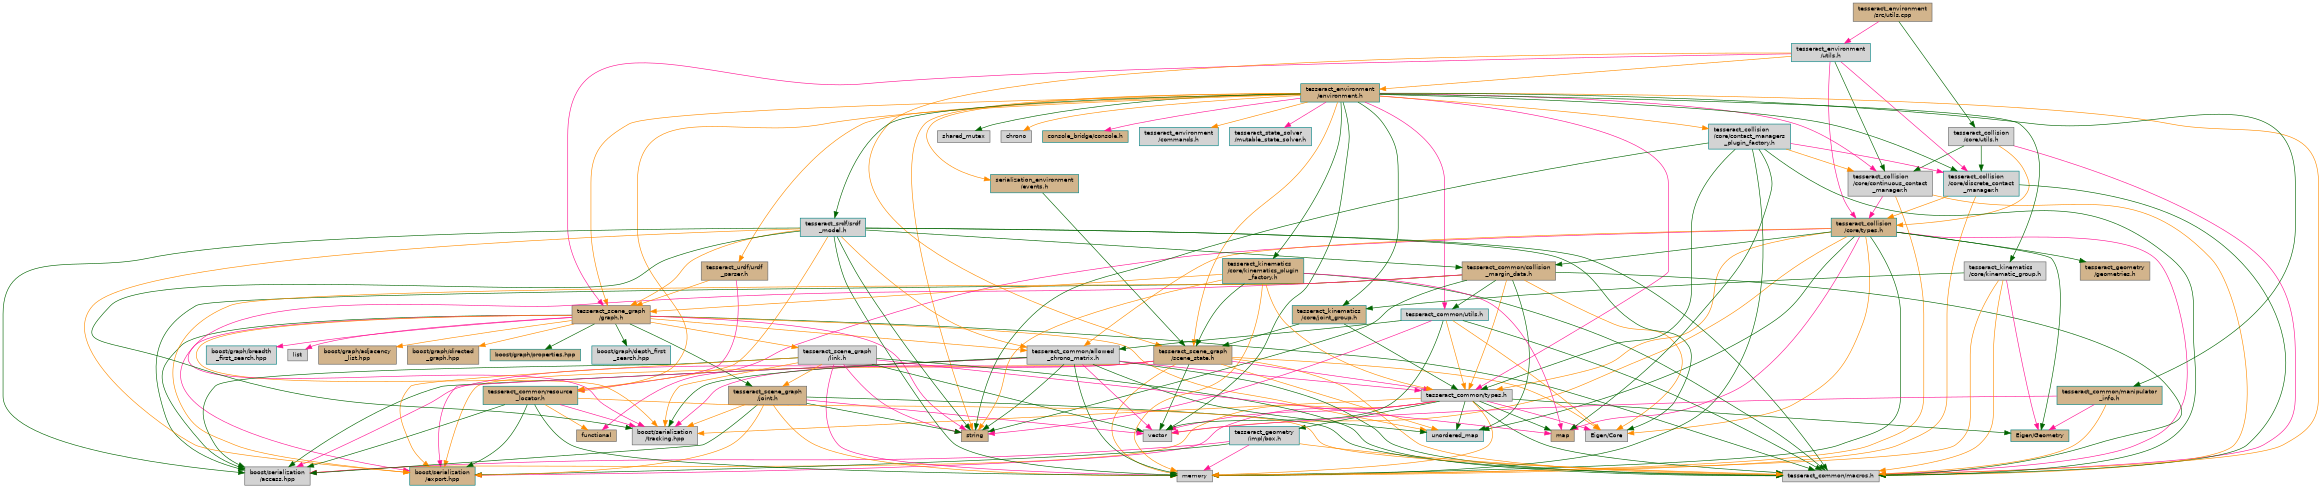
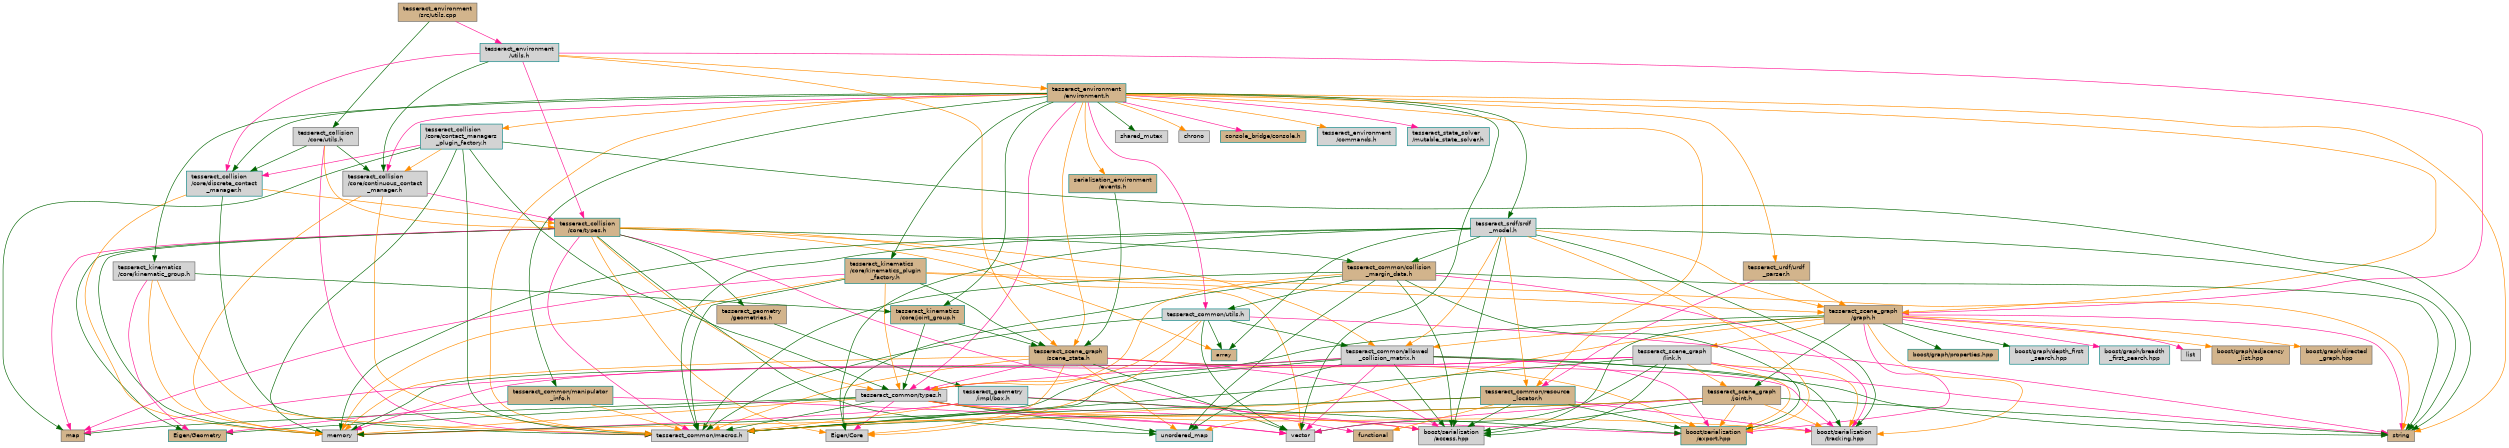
(662, 288) -> (1686, 338)
(1638, 329) -> (1071, 317)
(1073, 355) -> (1387, 355)
none -> (1224, 355)
(1389, 411) -> (860, 355)
